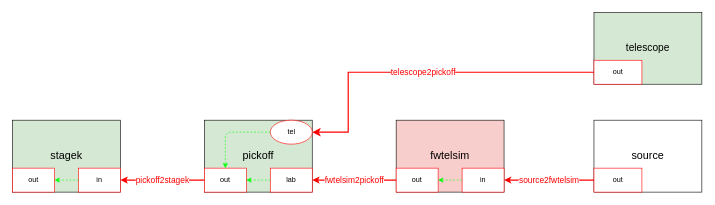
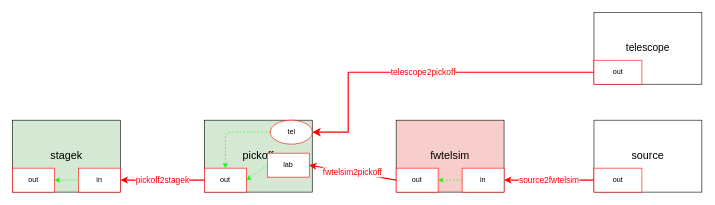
(648, 48) -> (648, 48)
(291, 180) -> (288, 165)
